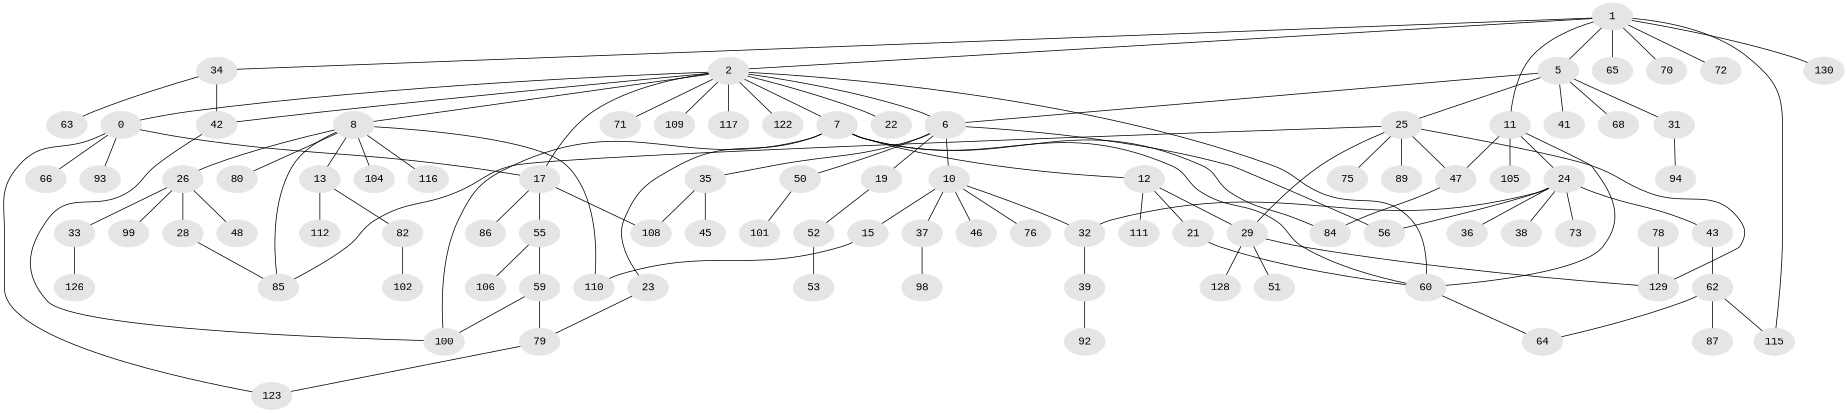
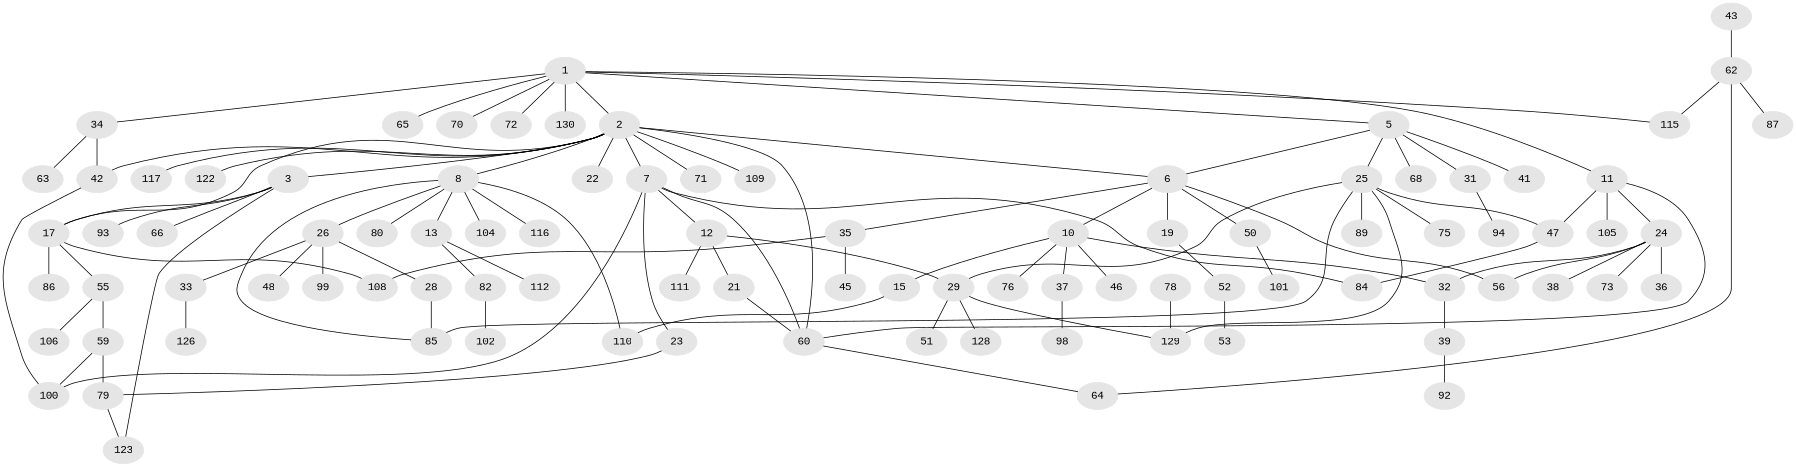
(121, 125) -> (288, 179)
(1639, 206) -> none
